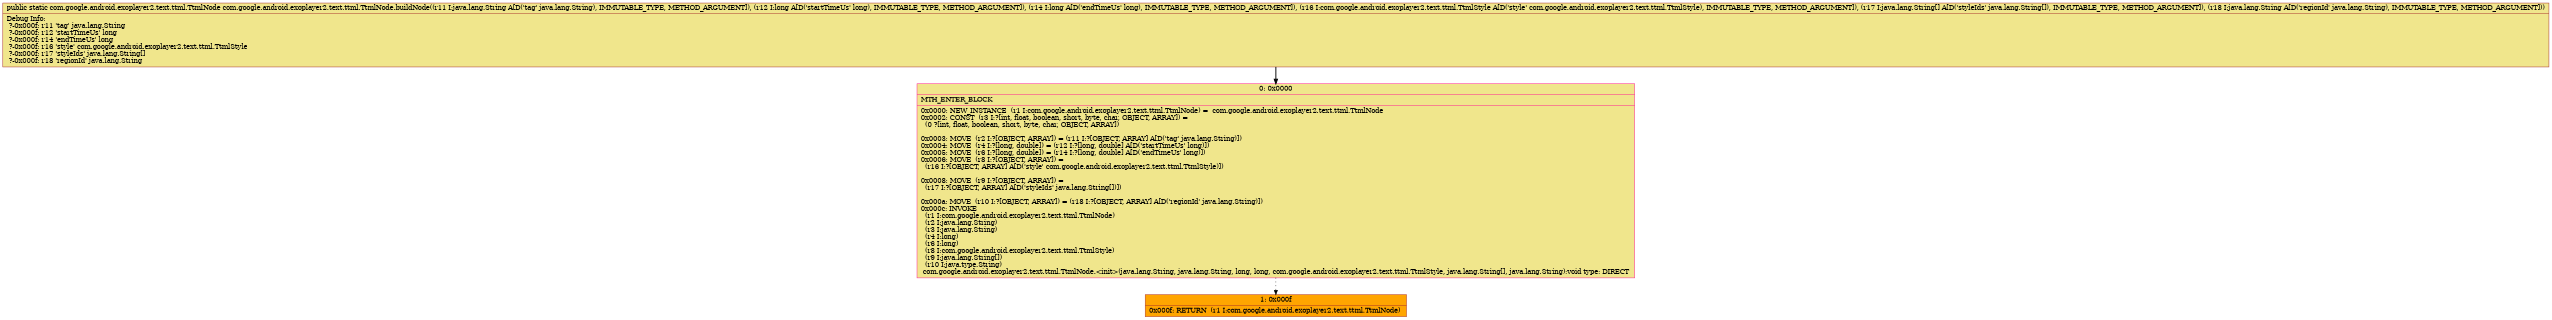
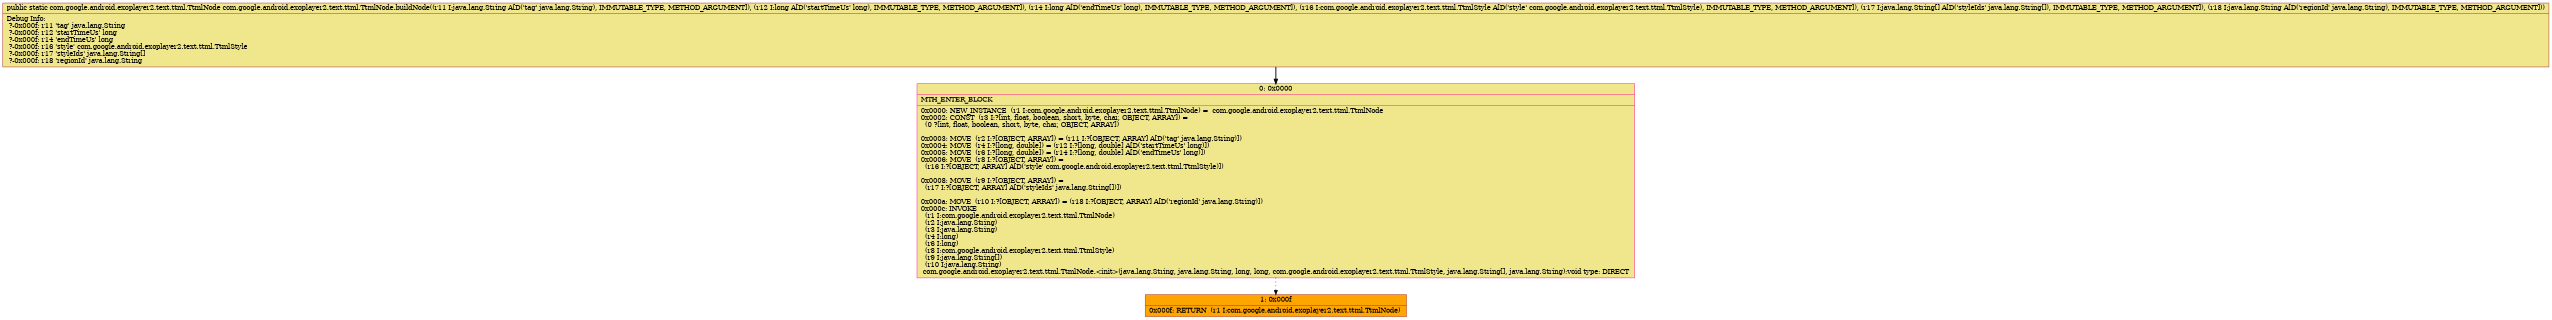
(961, 265) -> (961, 265)
